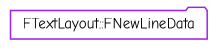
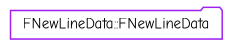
(109, 25) -> (116, 25)
